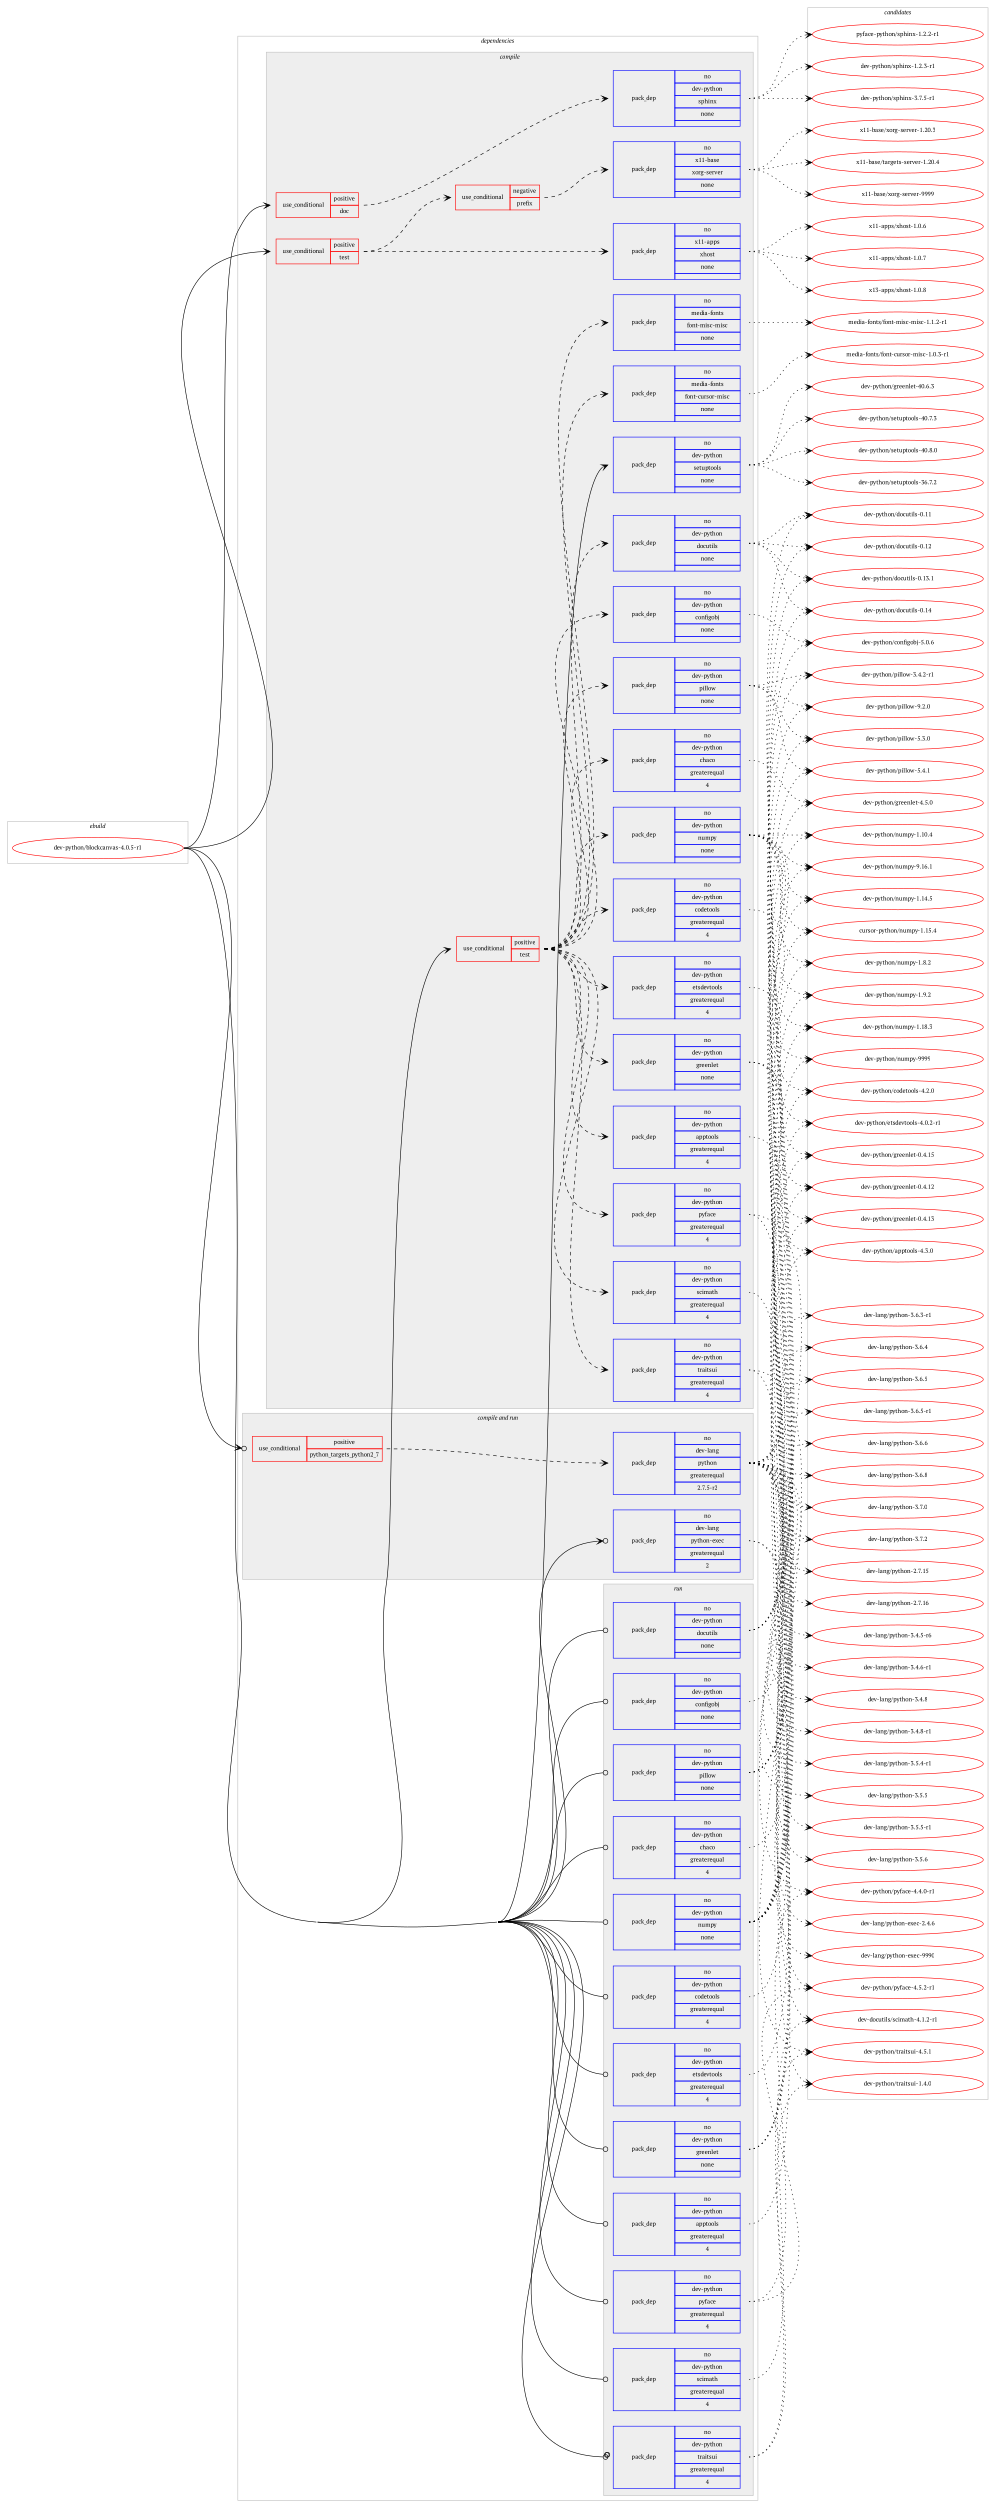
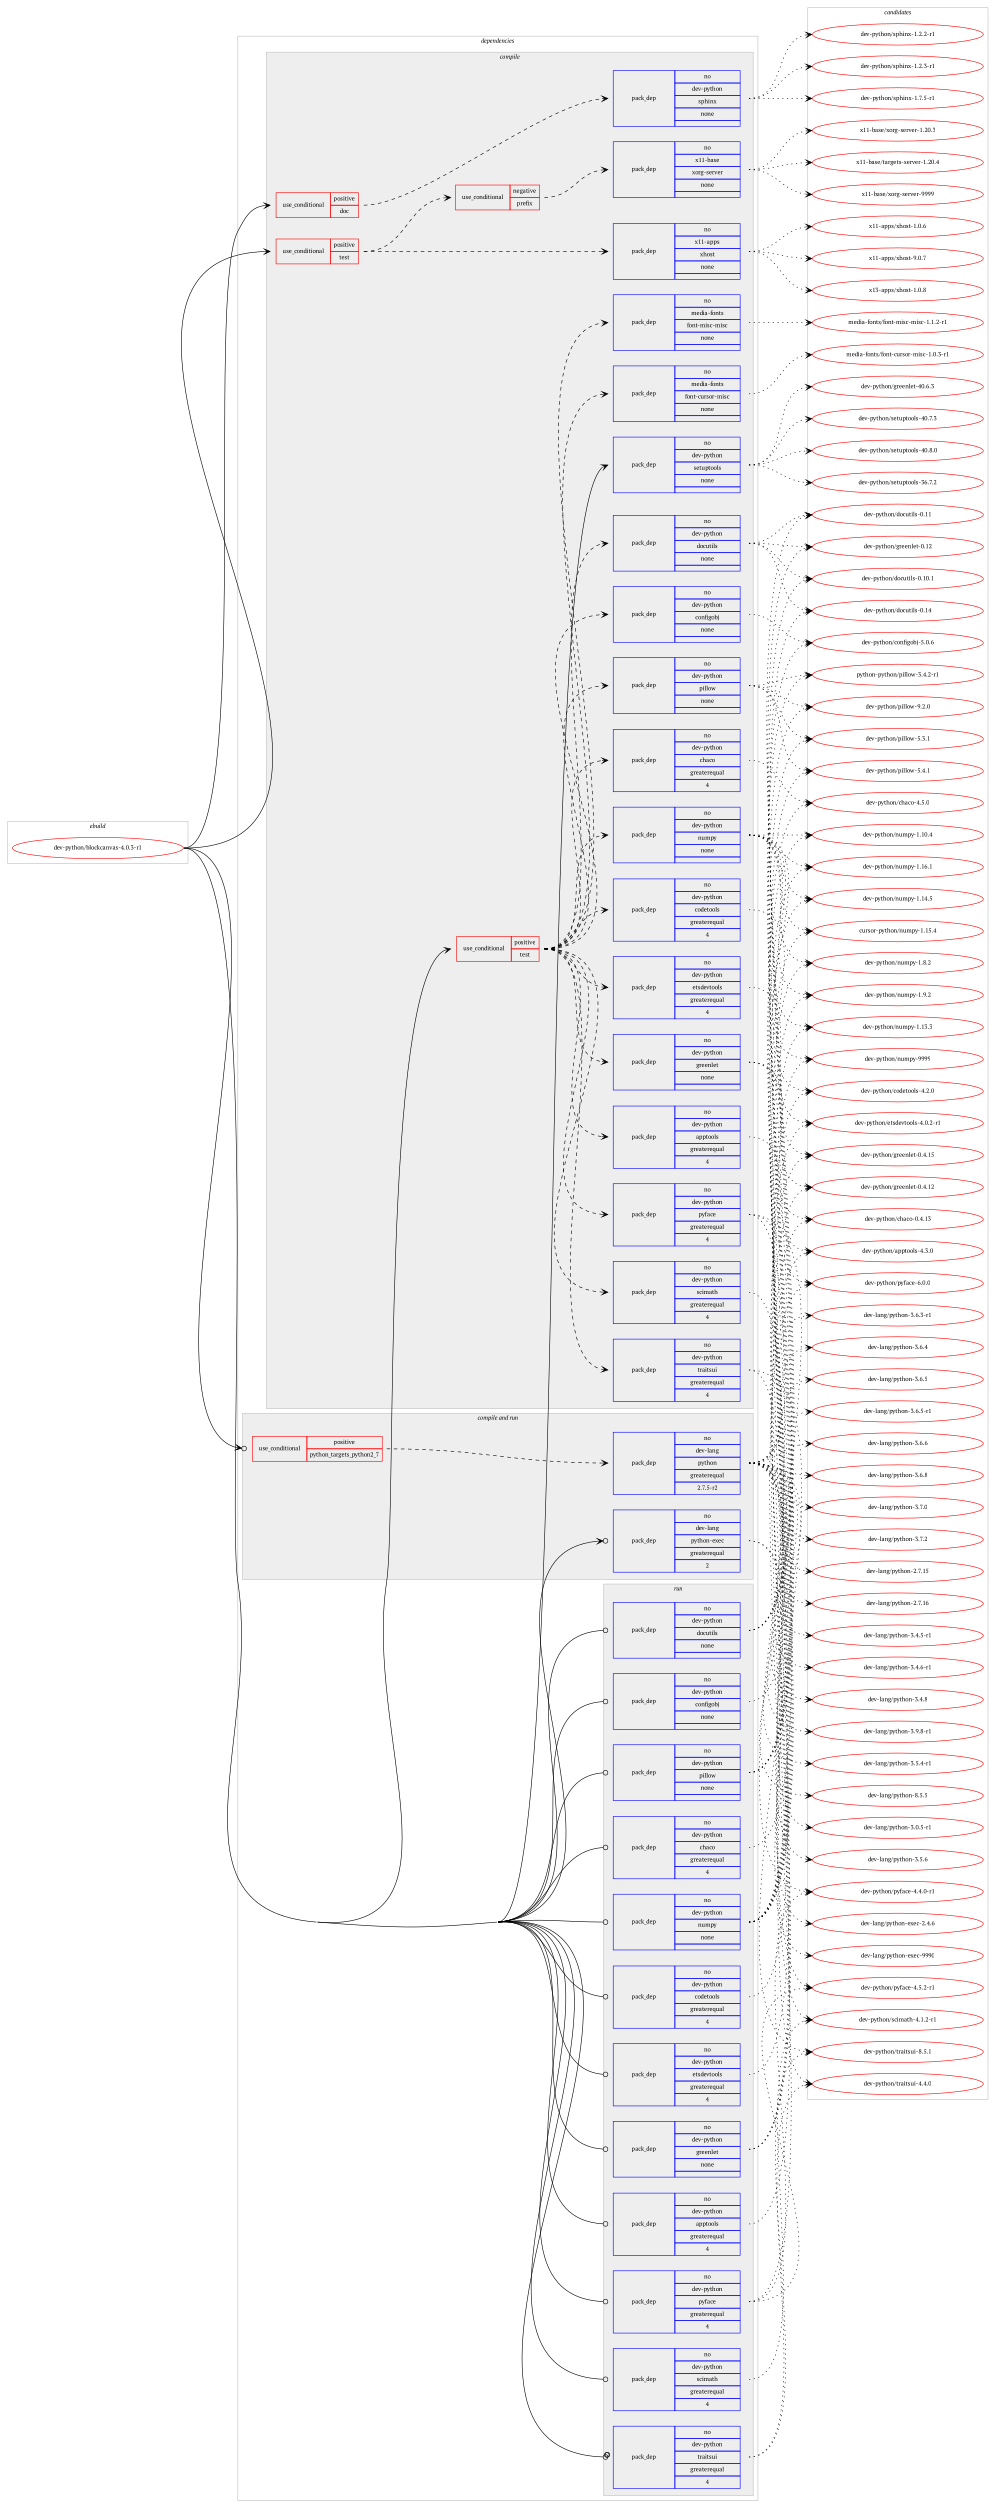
(898, 34) -> (898, 34)
(898, 98) -> (898, 98)
(898, 259) -> (898, 259)
(898, 547) -> (898, 547)
(898, 579) -> (898, 579)
(898, 675) -> (898, 675)
(898, 739) -> (898, 739)
(898, 803) -> (898, 803)
(98, 848) -> (98, 848)
(898, 867) -> (898, 867)
(898, 1027) -> (898, 1027)
(898, 1219) -> (898, 1219)
none -> (898, 1283)
(898, 1636) -> (898, 1636)
(898, 1732) -> (898, 1732)
(898, 1796) -> (898, 1796)
(898, 1828) -> (898, 1828)
(898, 2020) -> (898, 2020)
(898, 2052) -> (898, 2052)
(898, 2084) -> (898, 2084)
